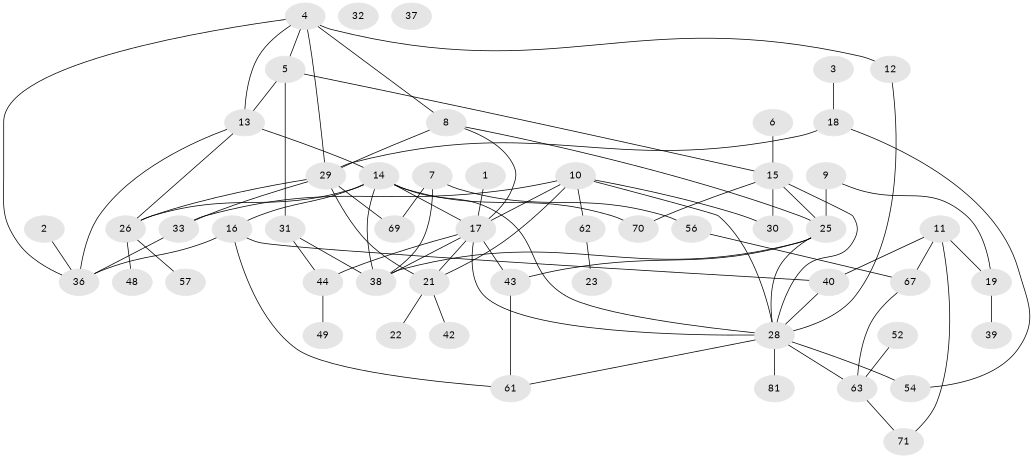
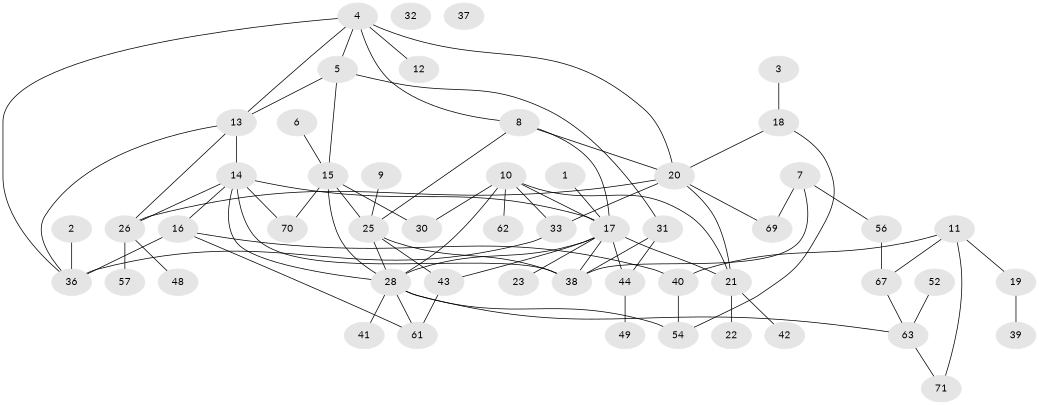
(326, 176) -> (675, 176)
(935, 199) -> none
(886, 229) -> none
(589, 259) -> (563, 257)
(802, 309) -> (678, 309)
(774, 389) -> (364, 335)
